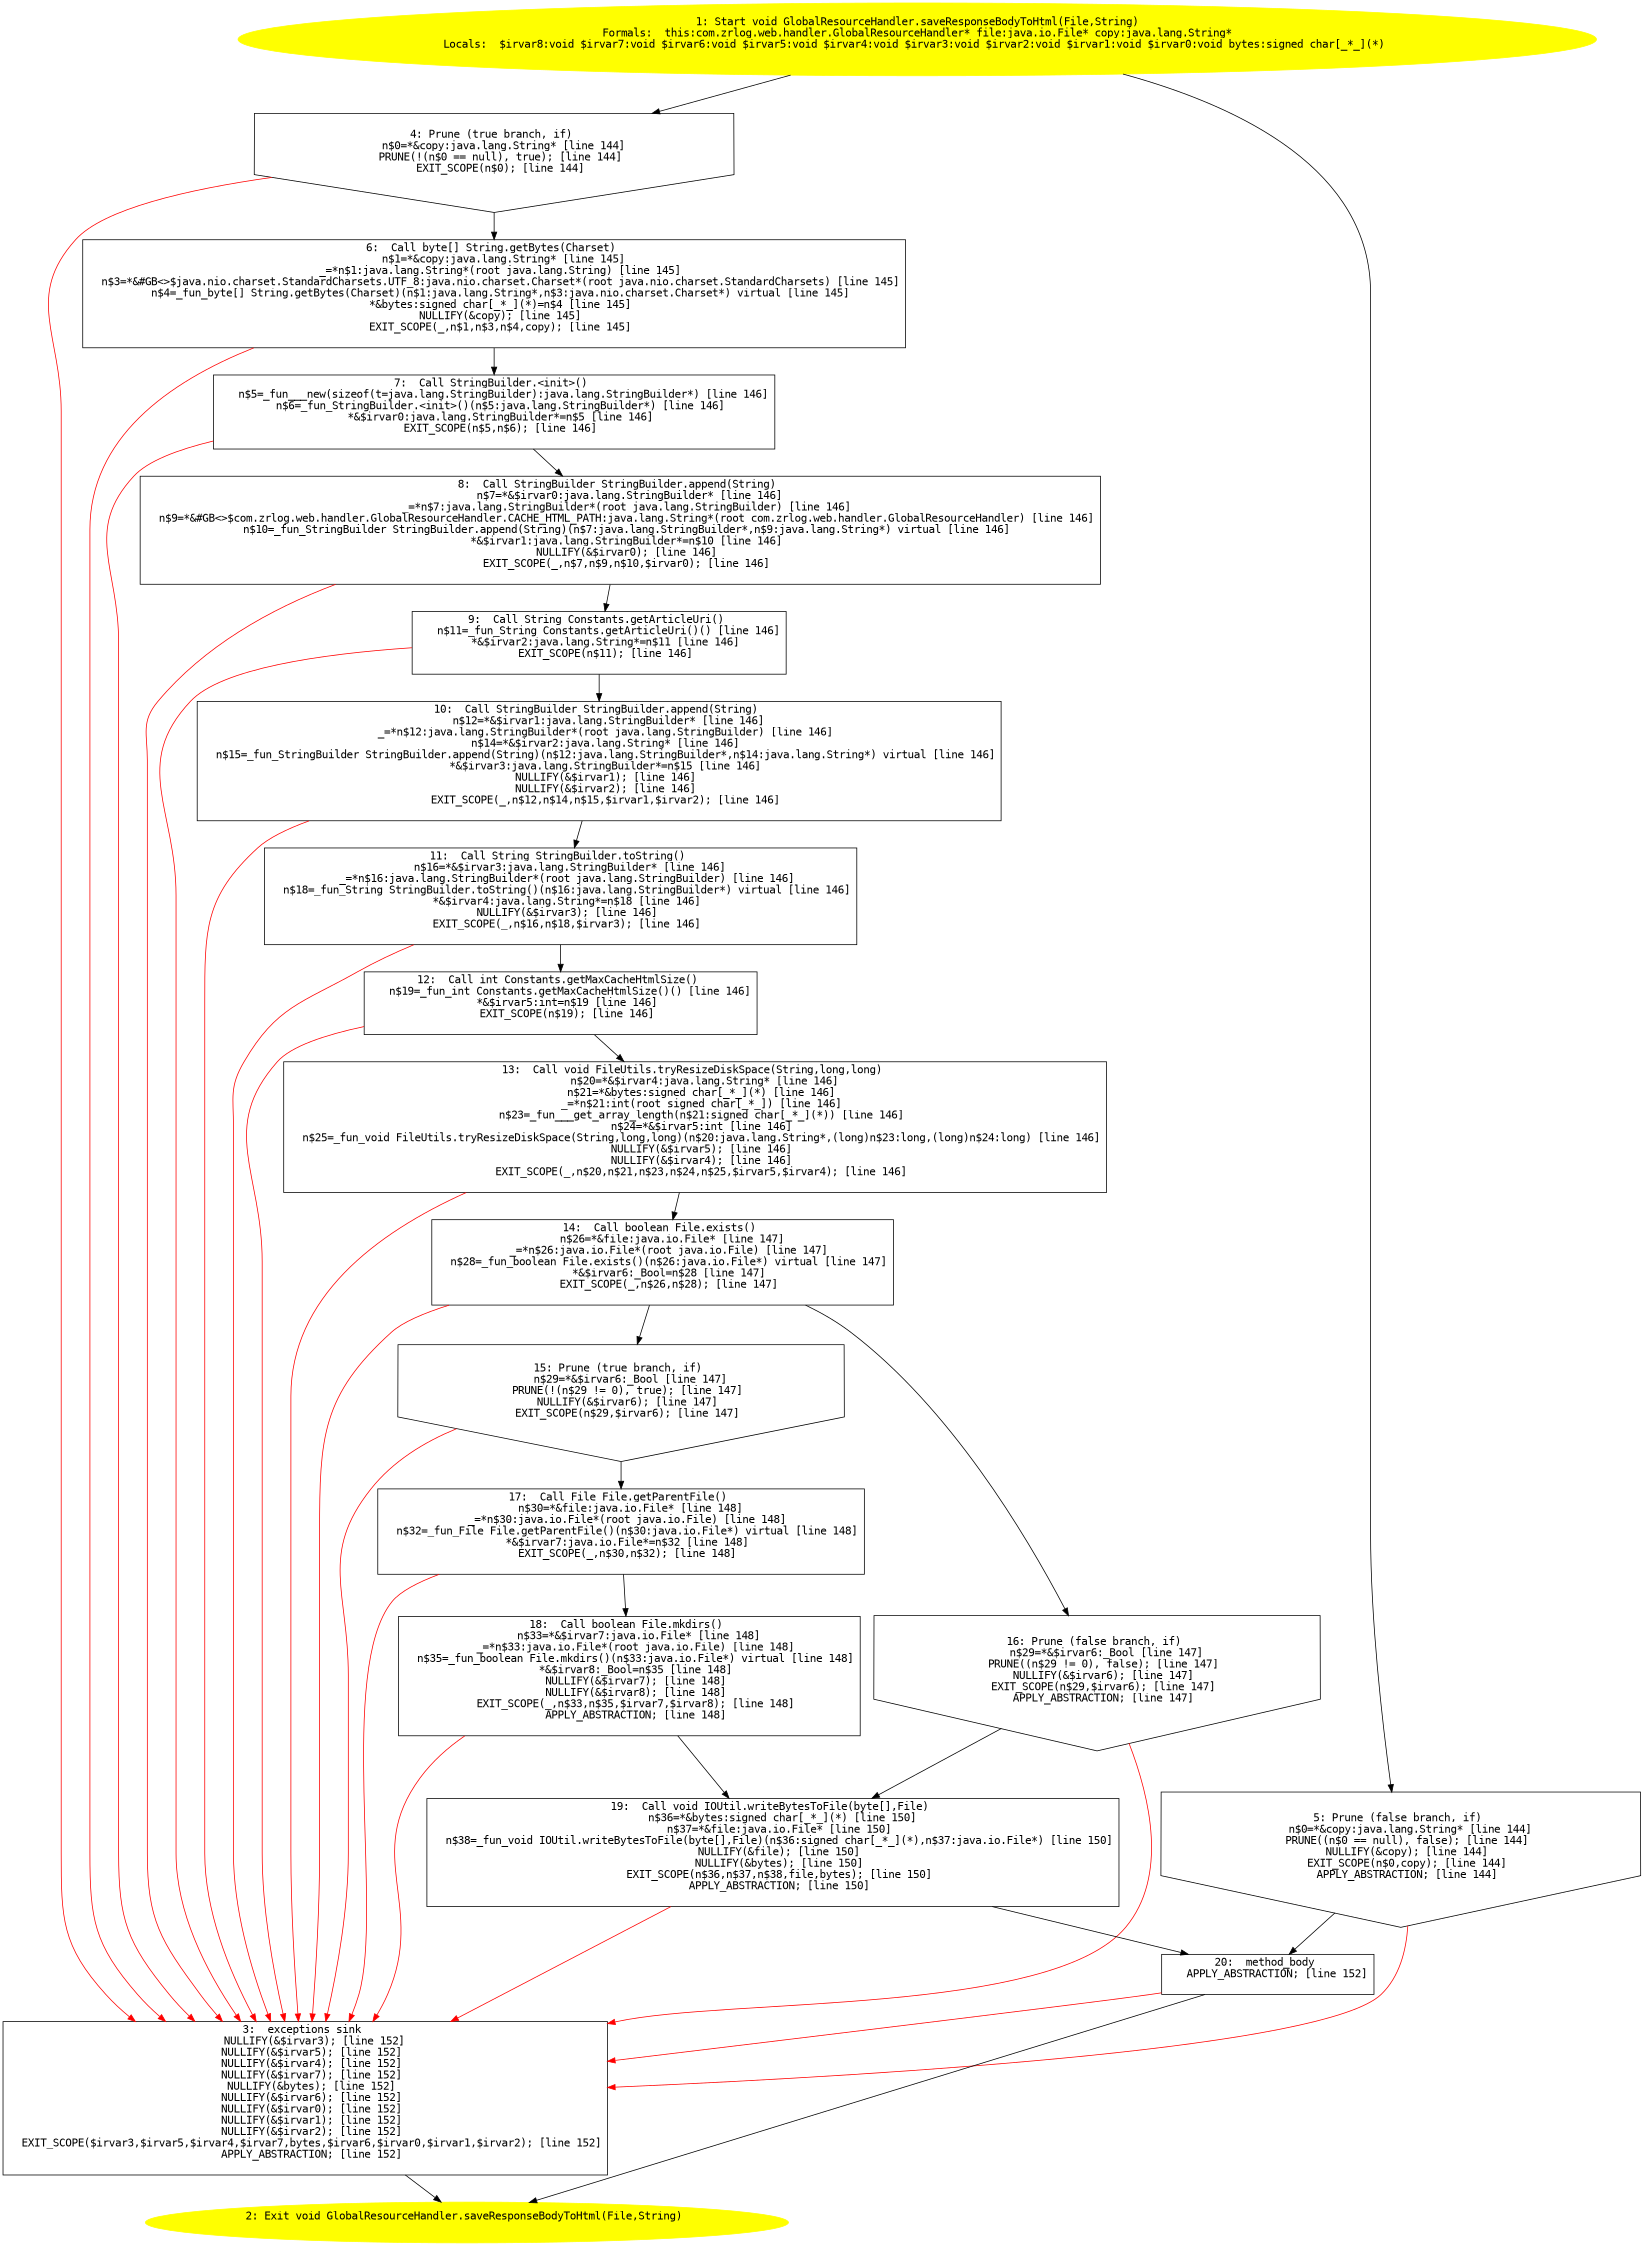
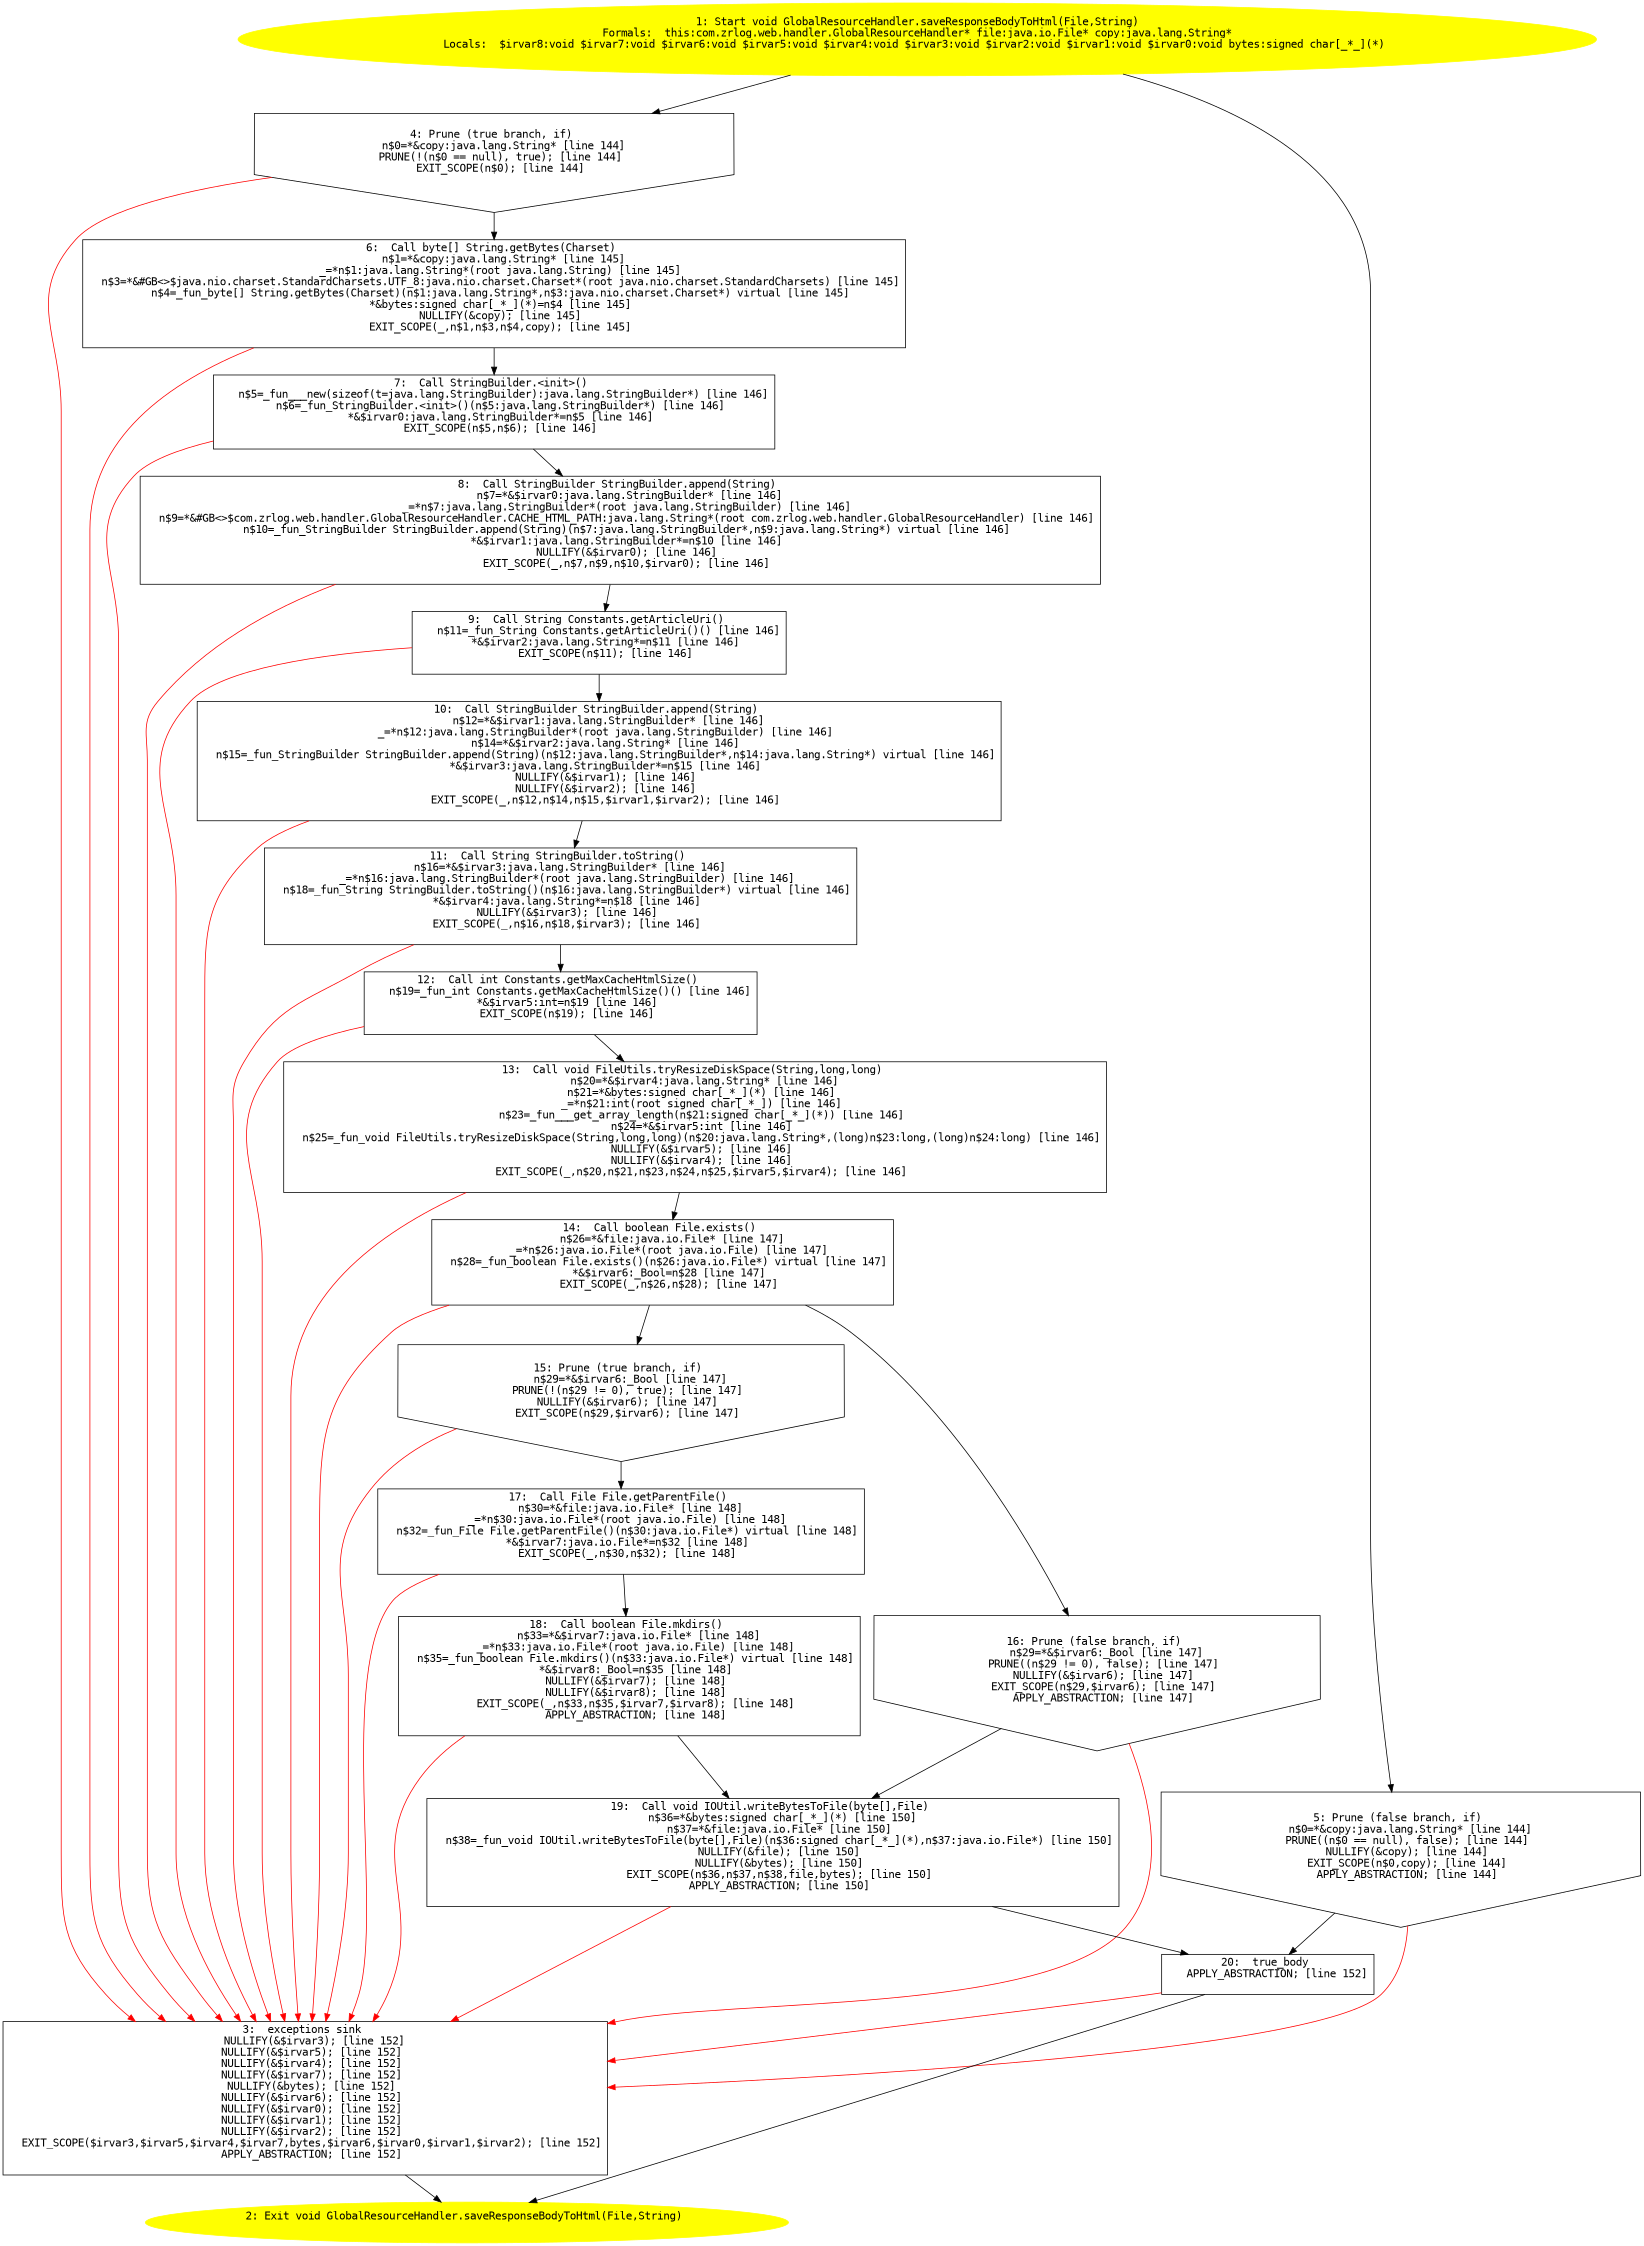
(1268, 1974) -> (1268, 1974)
